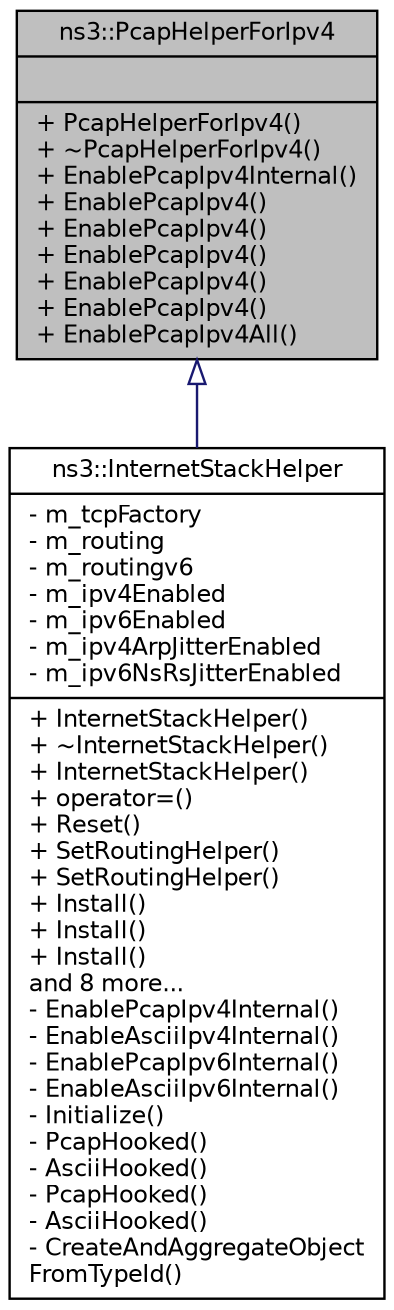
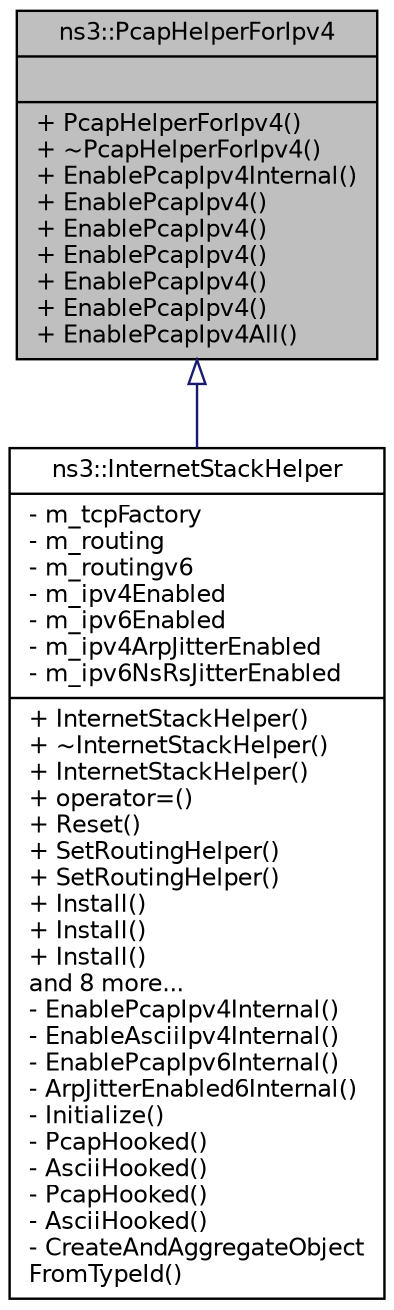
(185, 1090) -> (193, 1090)
